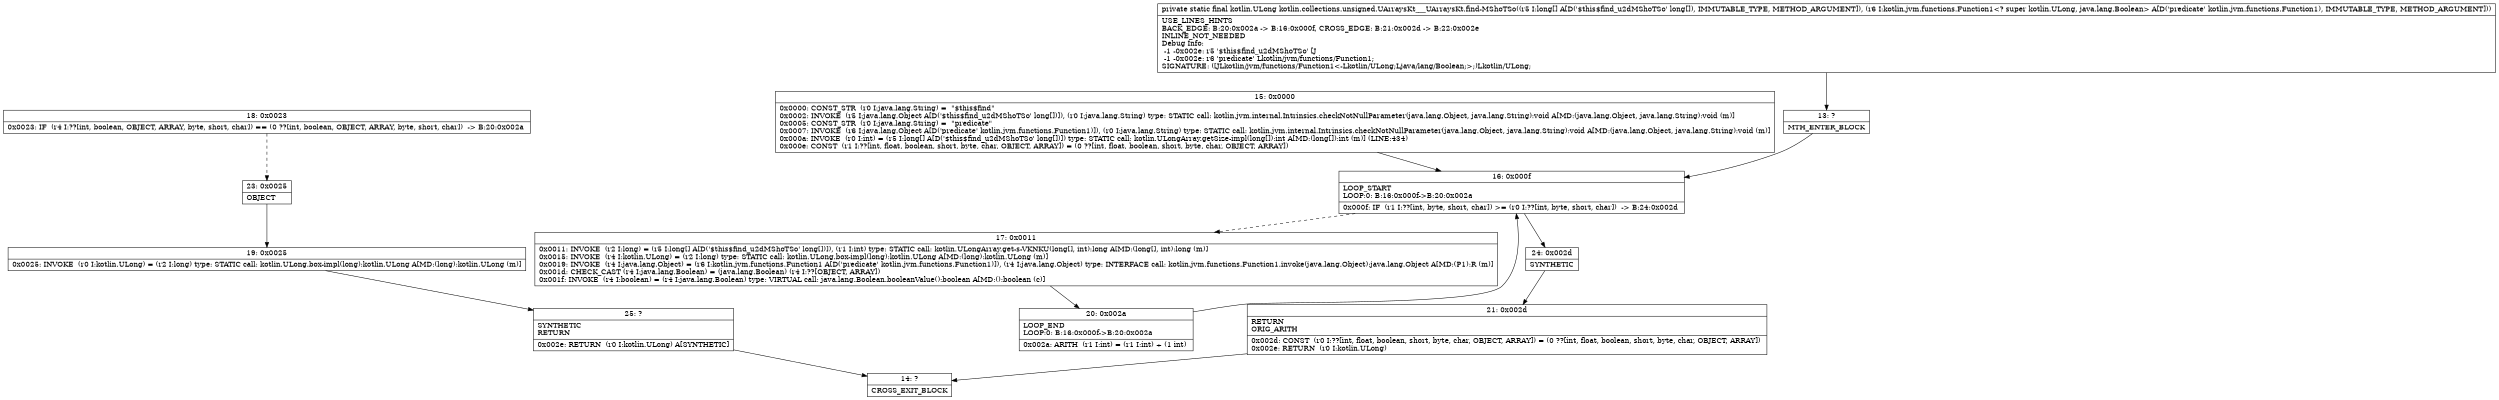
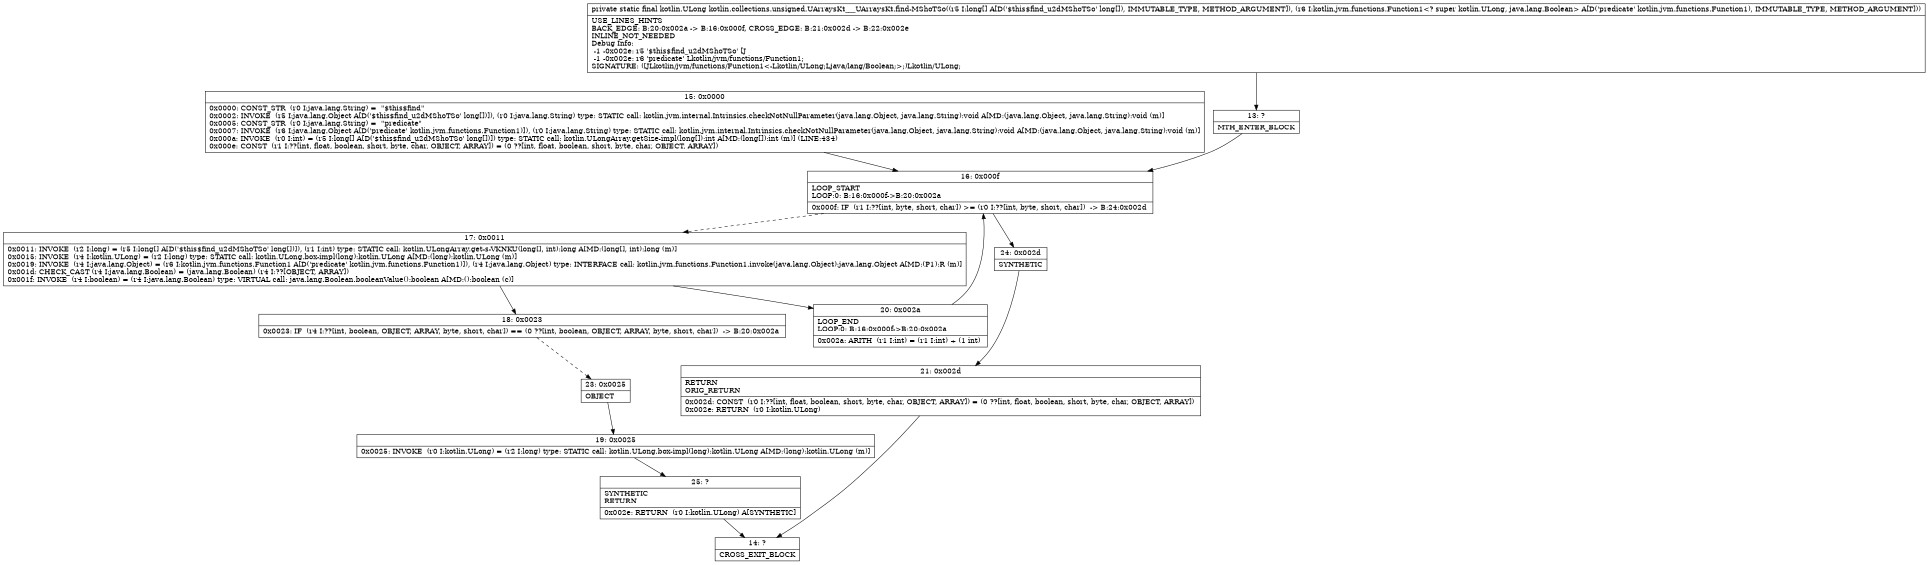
none -> (507, 298)
(1275, 329) -> (713, 391)
